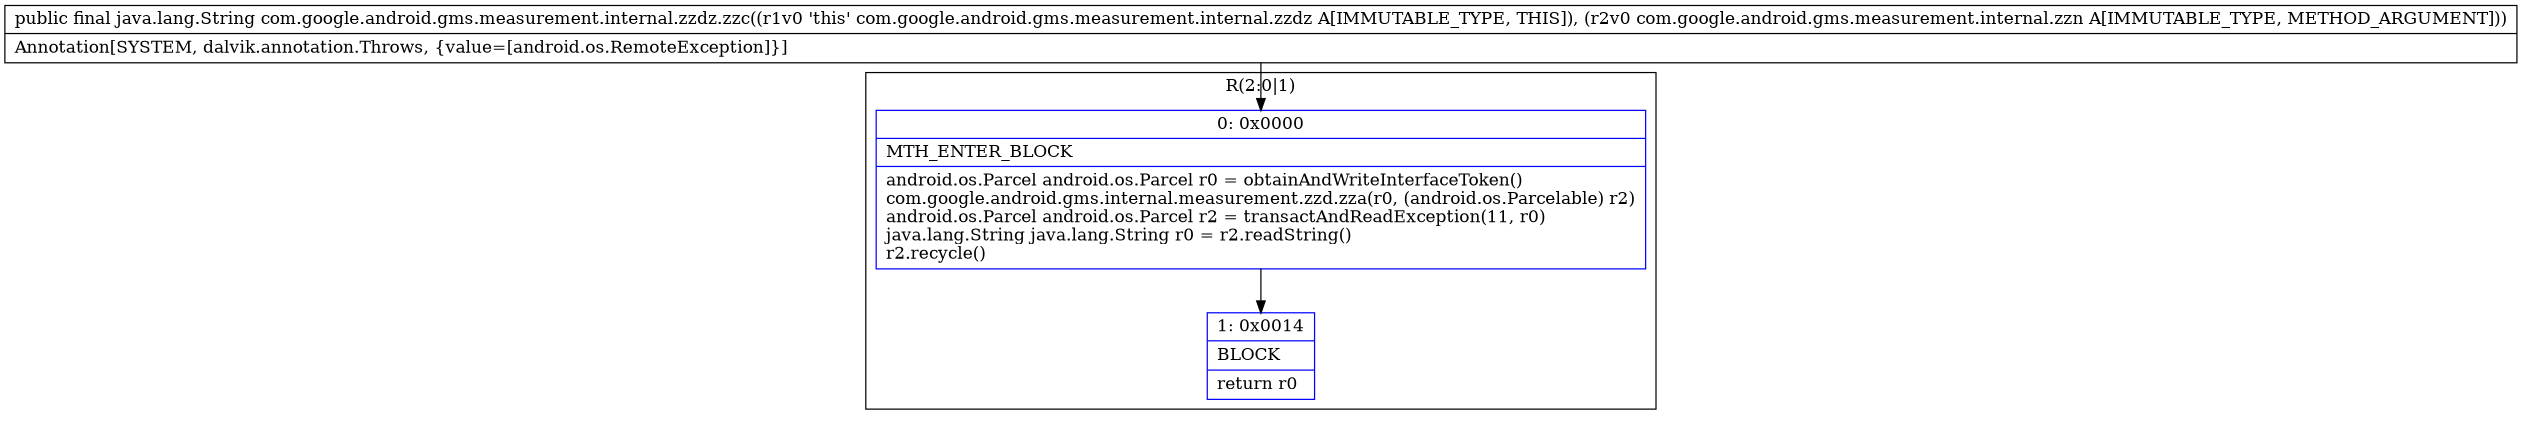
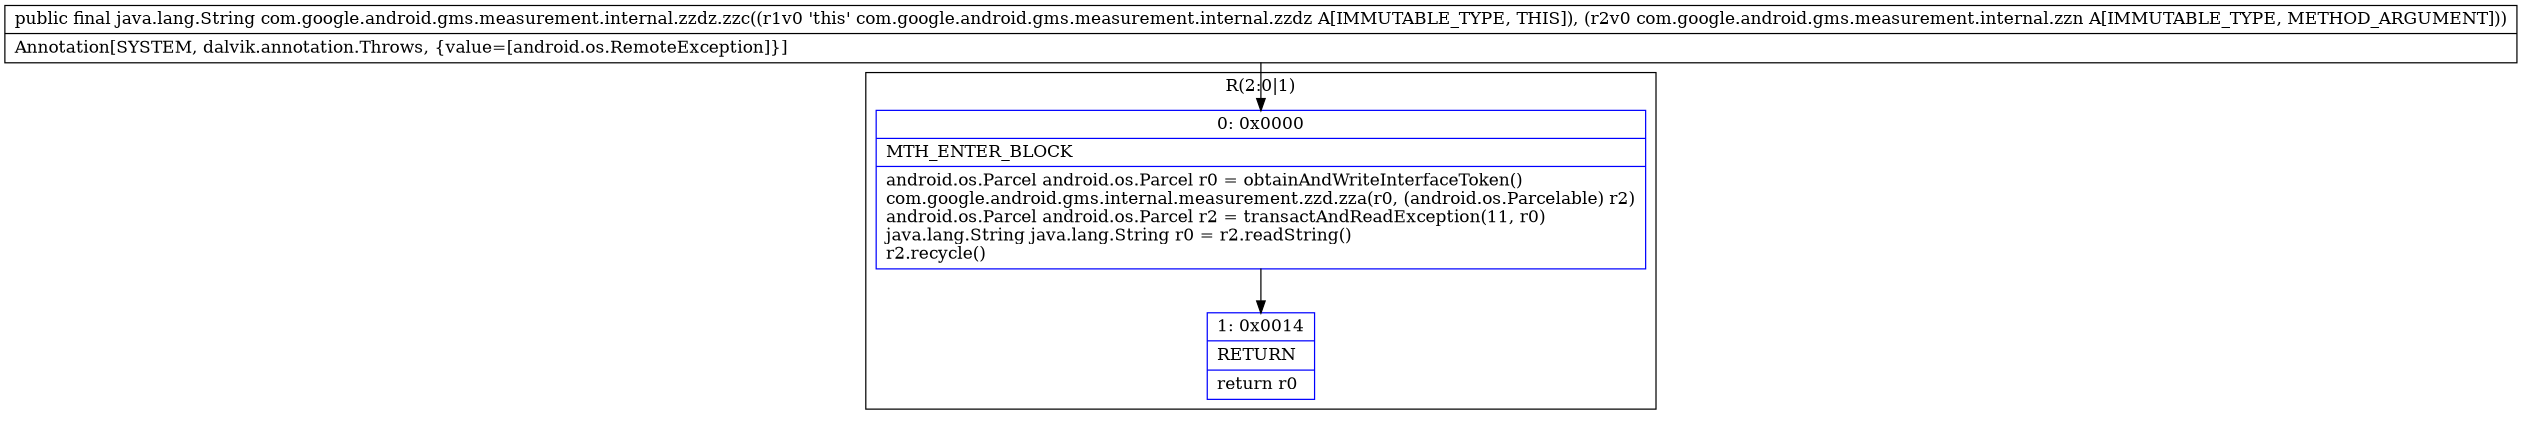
(1249, 355) -> (1257, 355)
